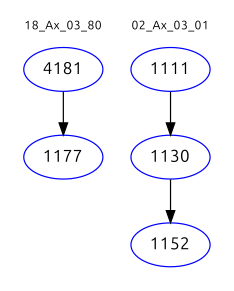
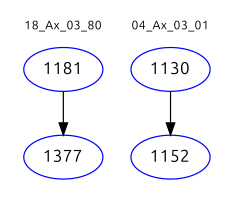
(171, 26) -> (171, 26)
(63, 69) -> (63, 69)
(171, 69) -> none
(63, 157) -> (63, 157)
